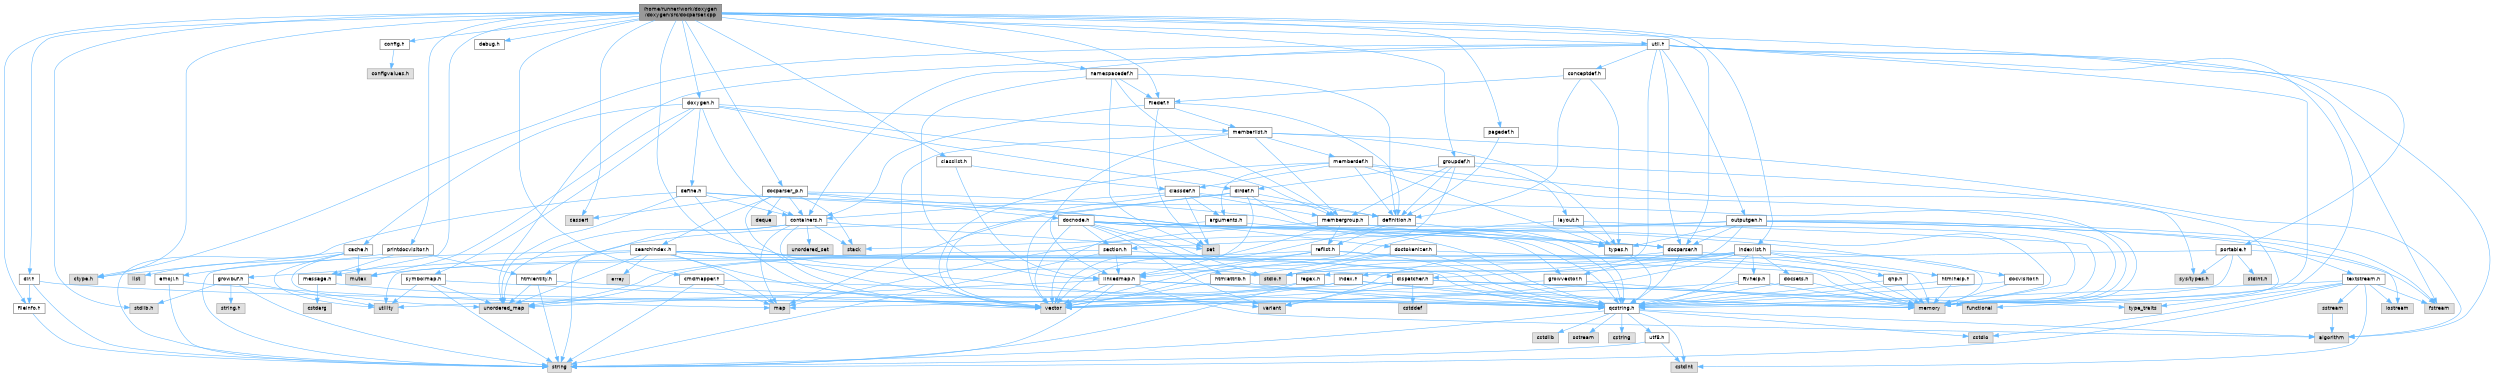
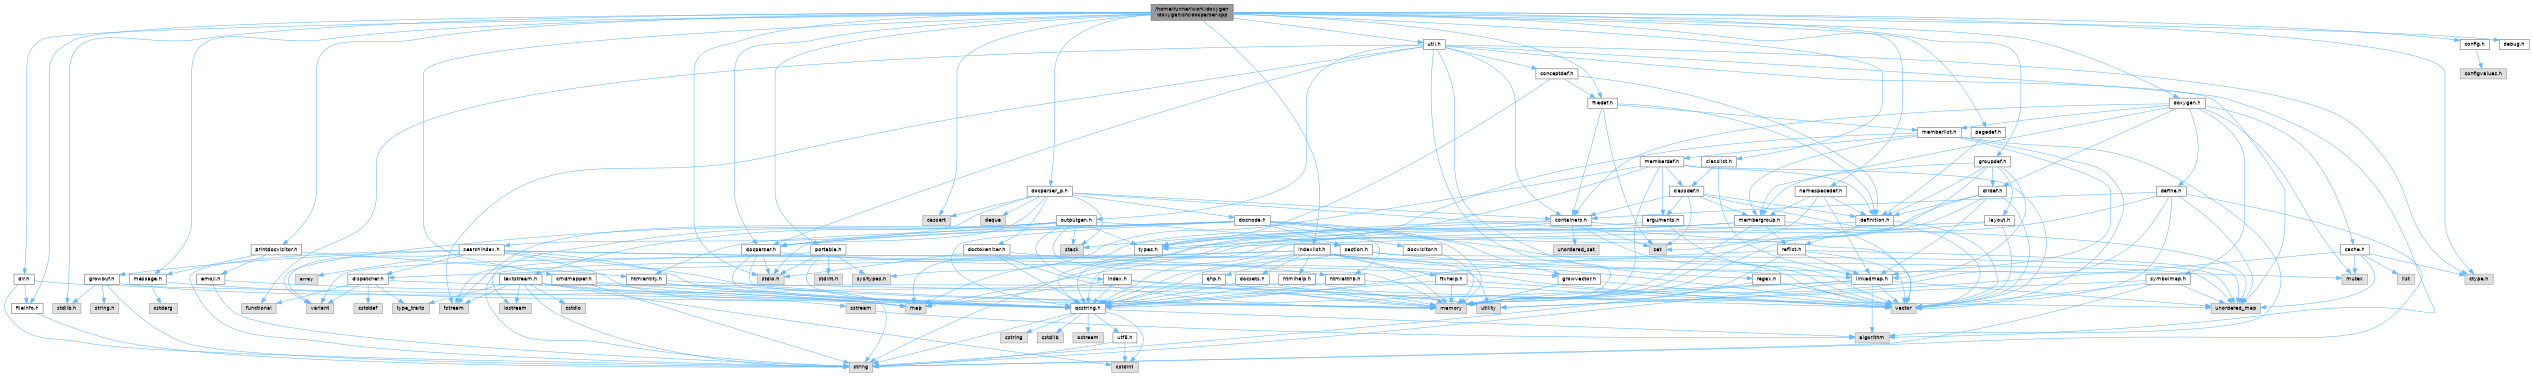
(1133, 87) -> none
(1915, 289) -> none
(1801, 323) -> none
